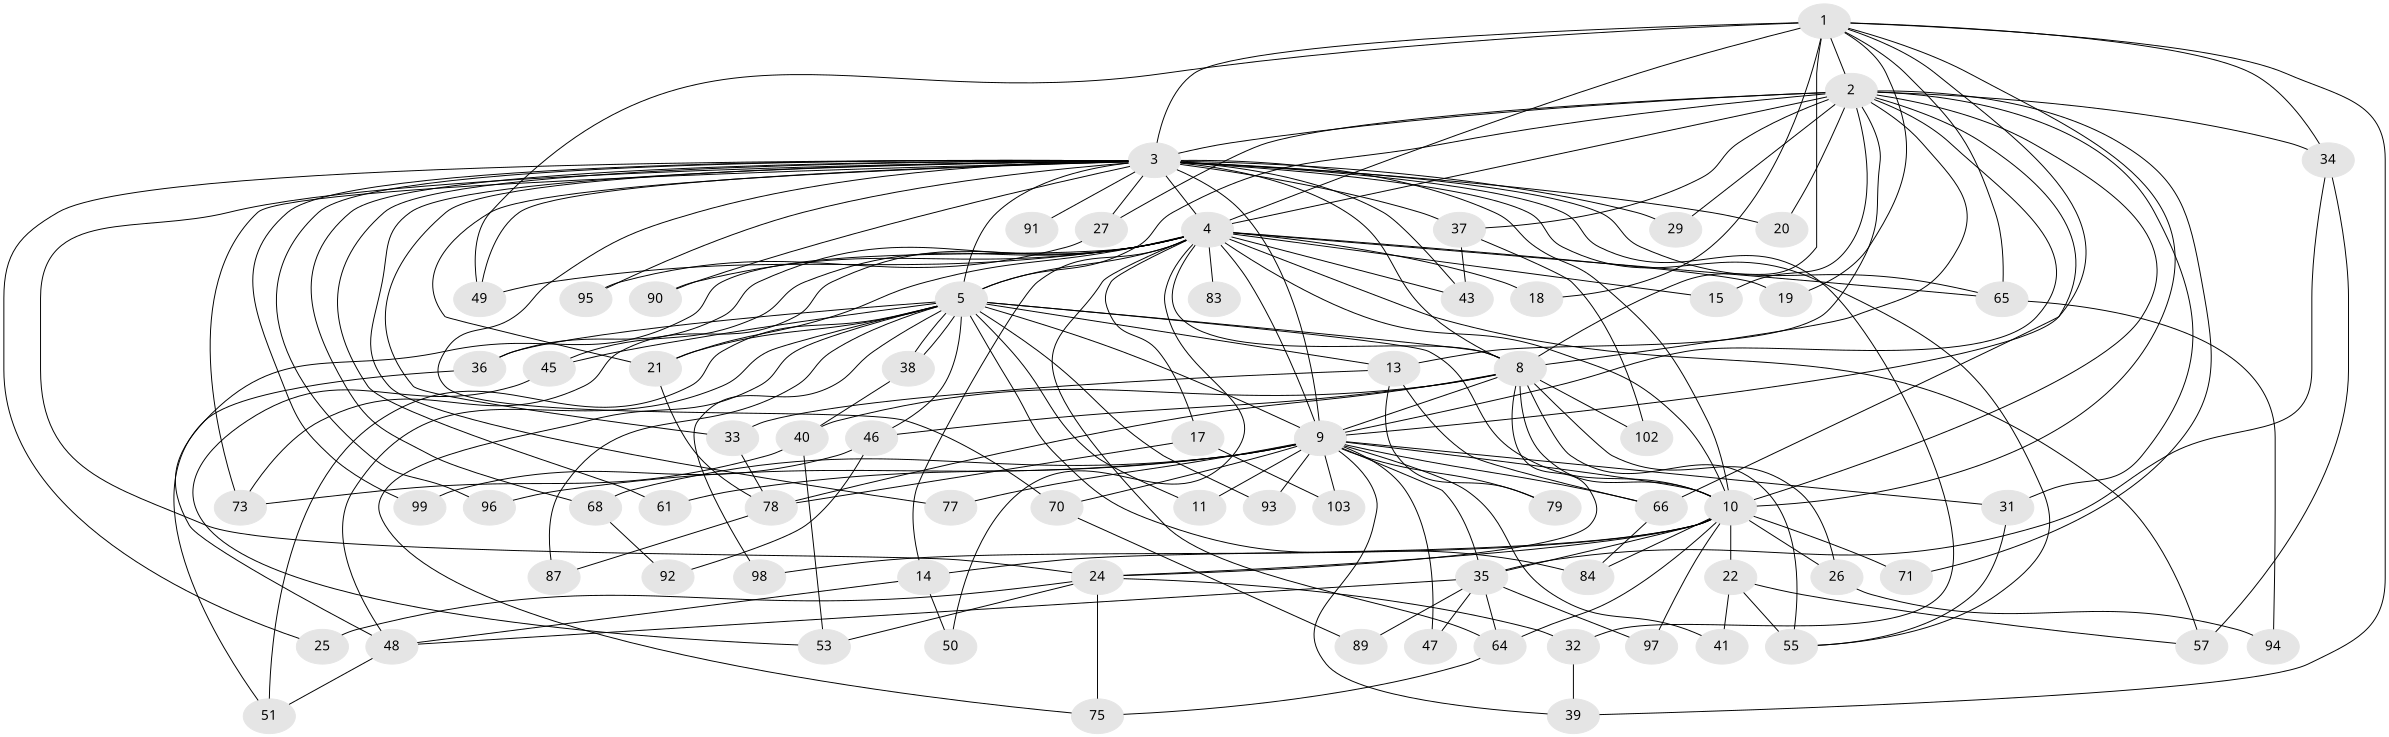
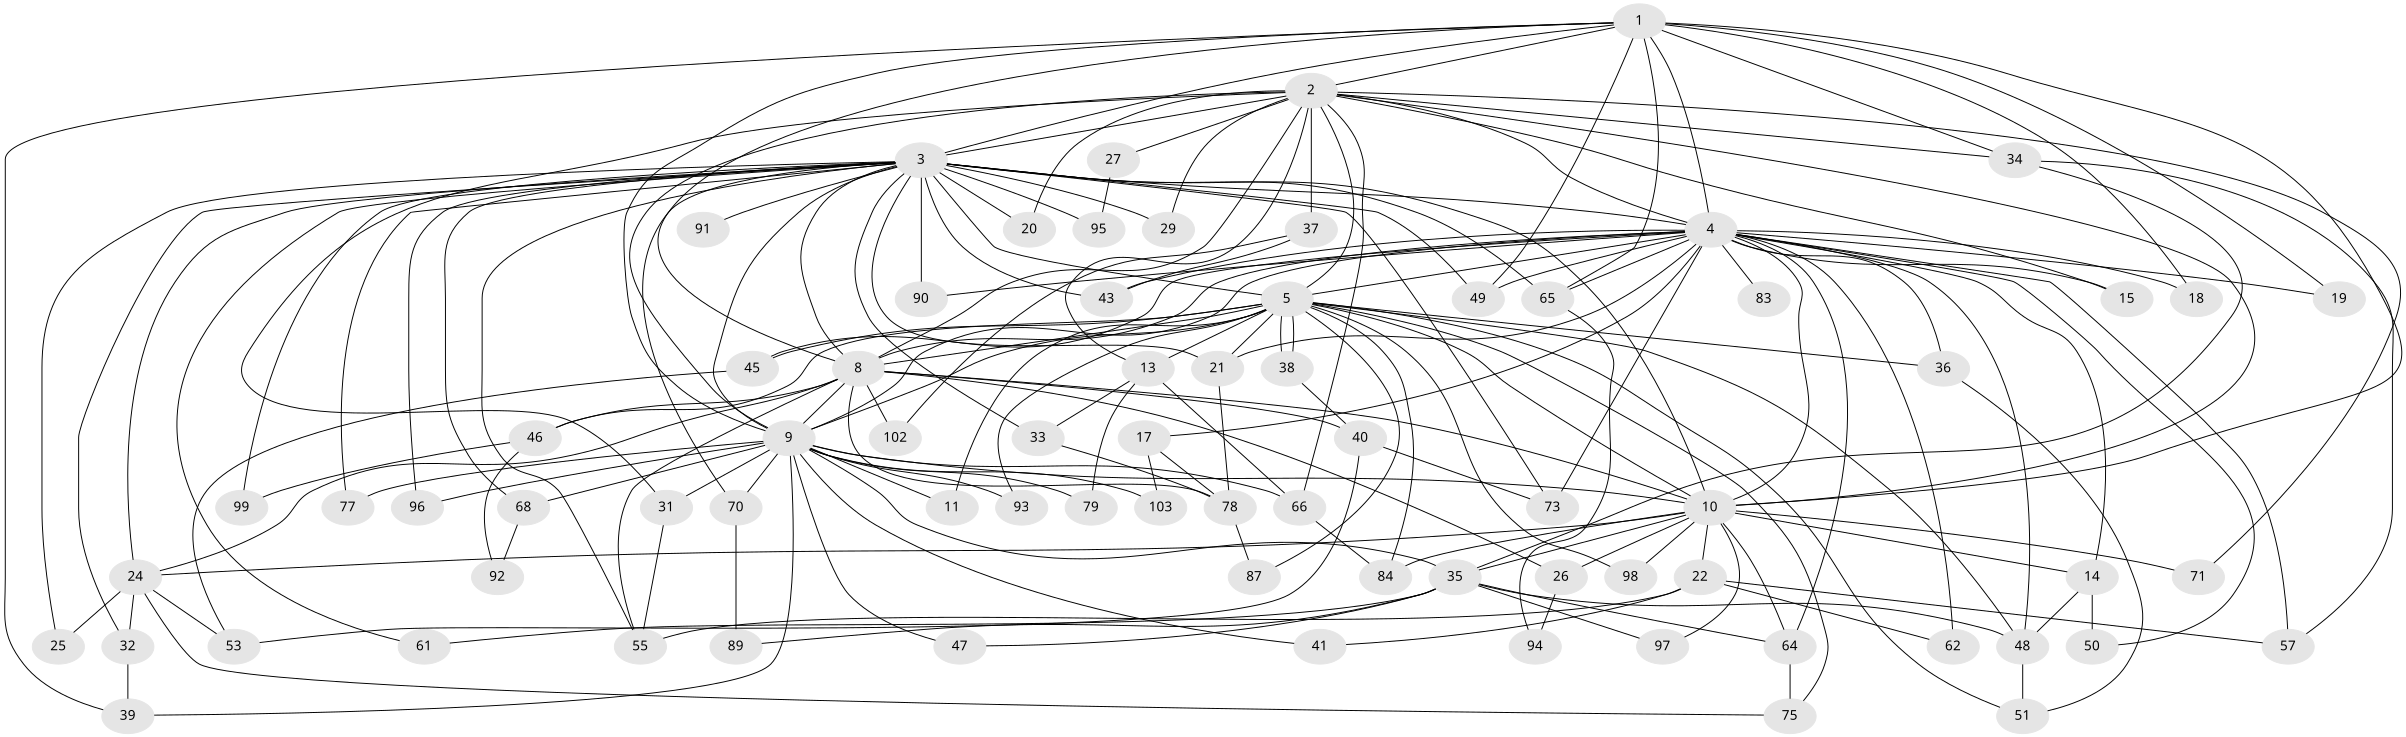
(1128, 195) -> none
(1375, 200) -> none
(840, 478) -> (944, 624)
none -> (1953, 647)
